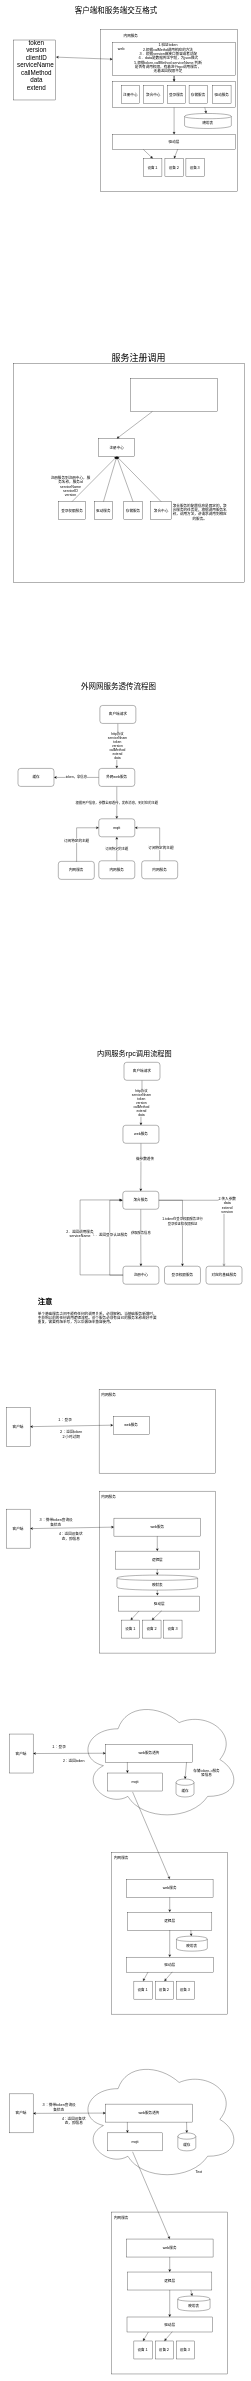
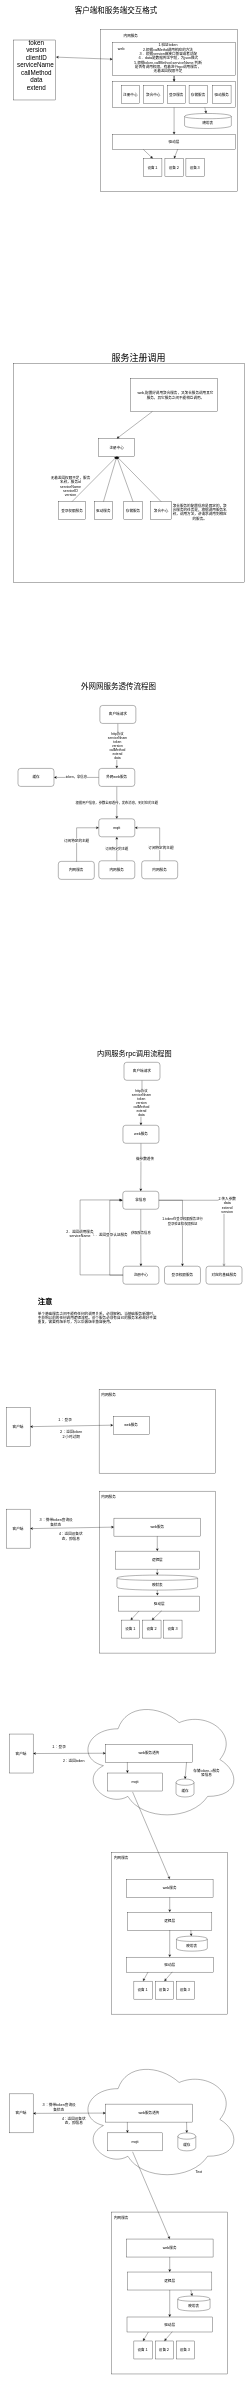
none -> (176, 395)
(71, 486) -> (71, 486)
(141, 1200) -> (141, 1200)
